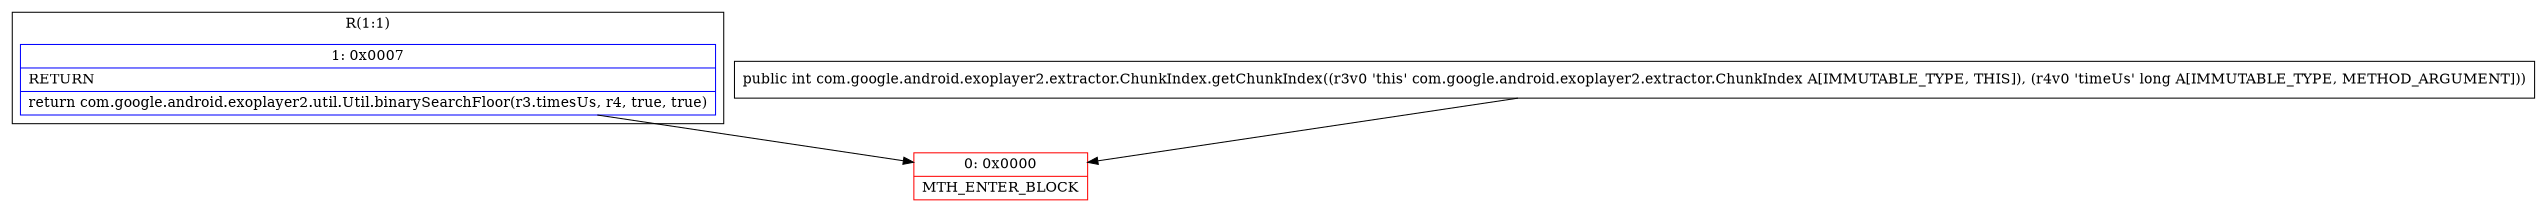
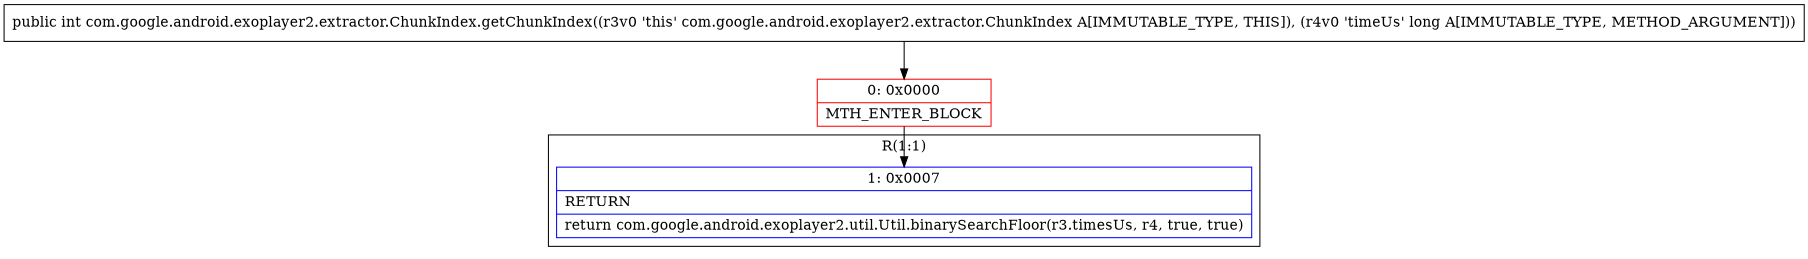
(750, 138) -> (904, 142)
